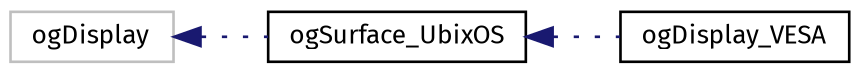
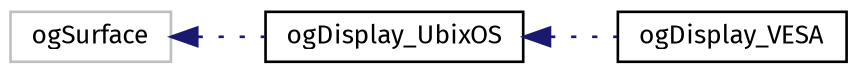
(92, 37) -> (91, 37)
(397, 37) -> (394, 37)
